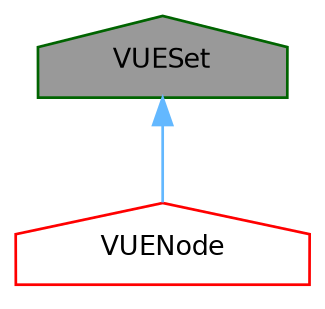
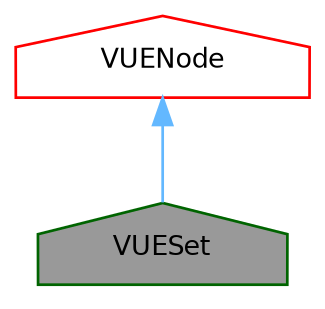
(163, 164) -> (163, 164)
